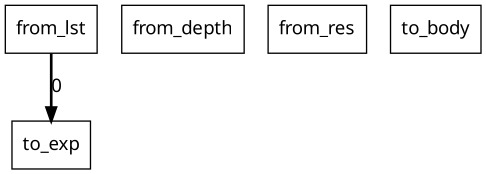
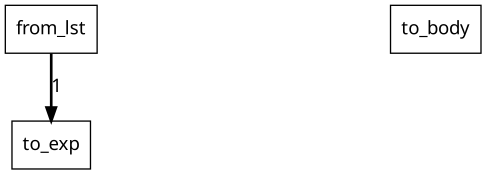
(183, 29) -> none
(317, 29) -> none
(57, 87) -> (57, 87)
